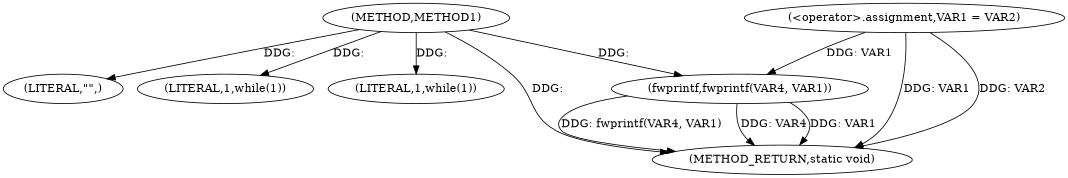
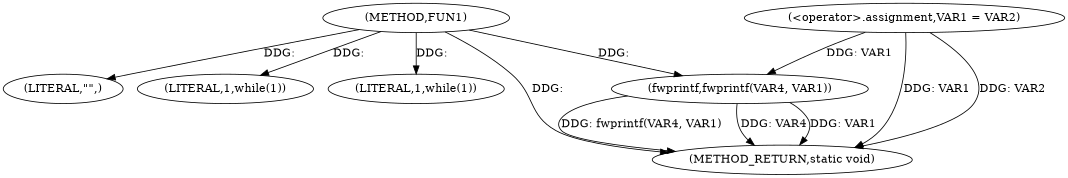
(416, 18) -> (416, 18)
